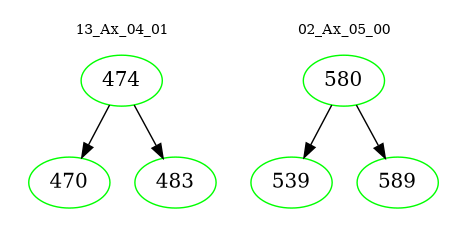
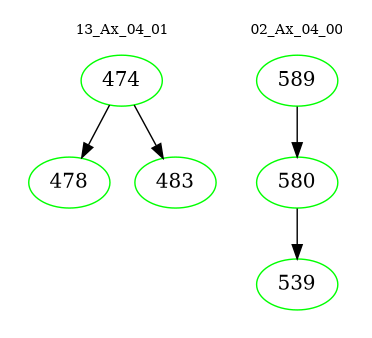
(345, 30) -> (297, 30)
(367, 125) -> (297, 125)
(69, 183) -> (69, 183)
